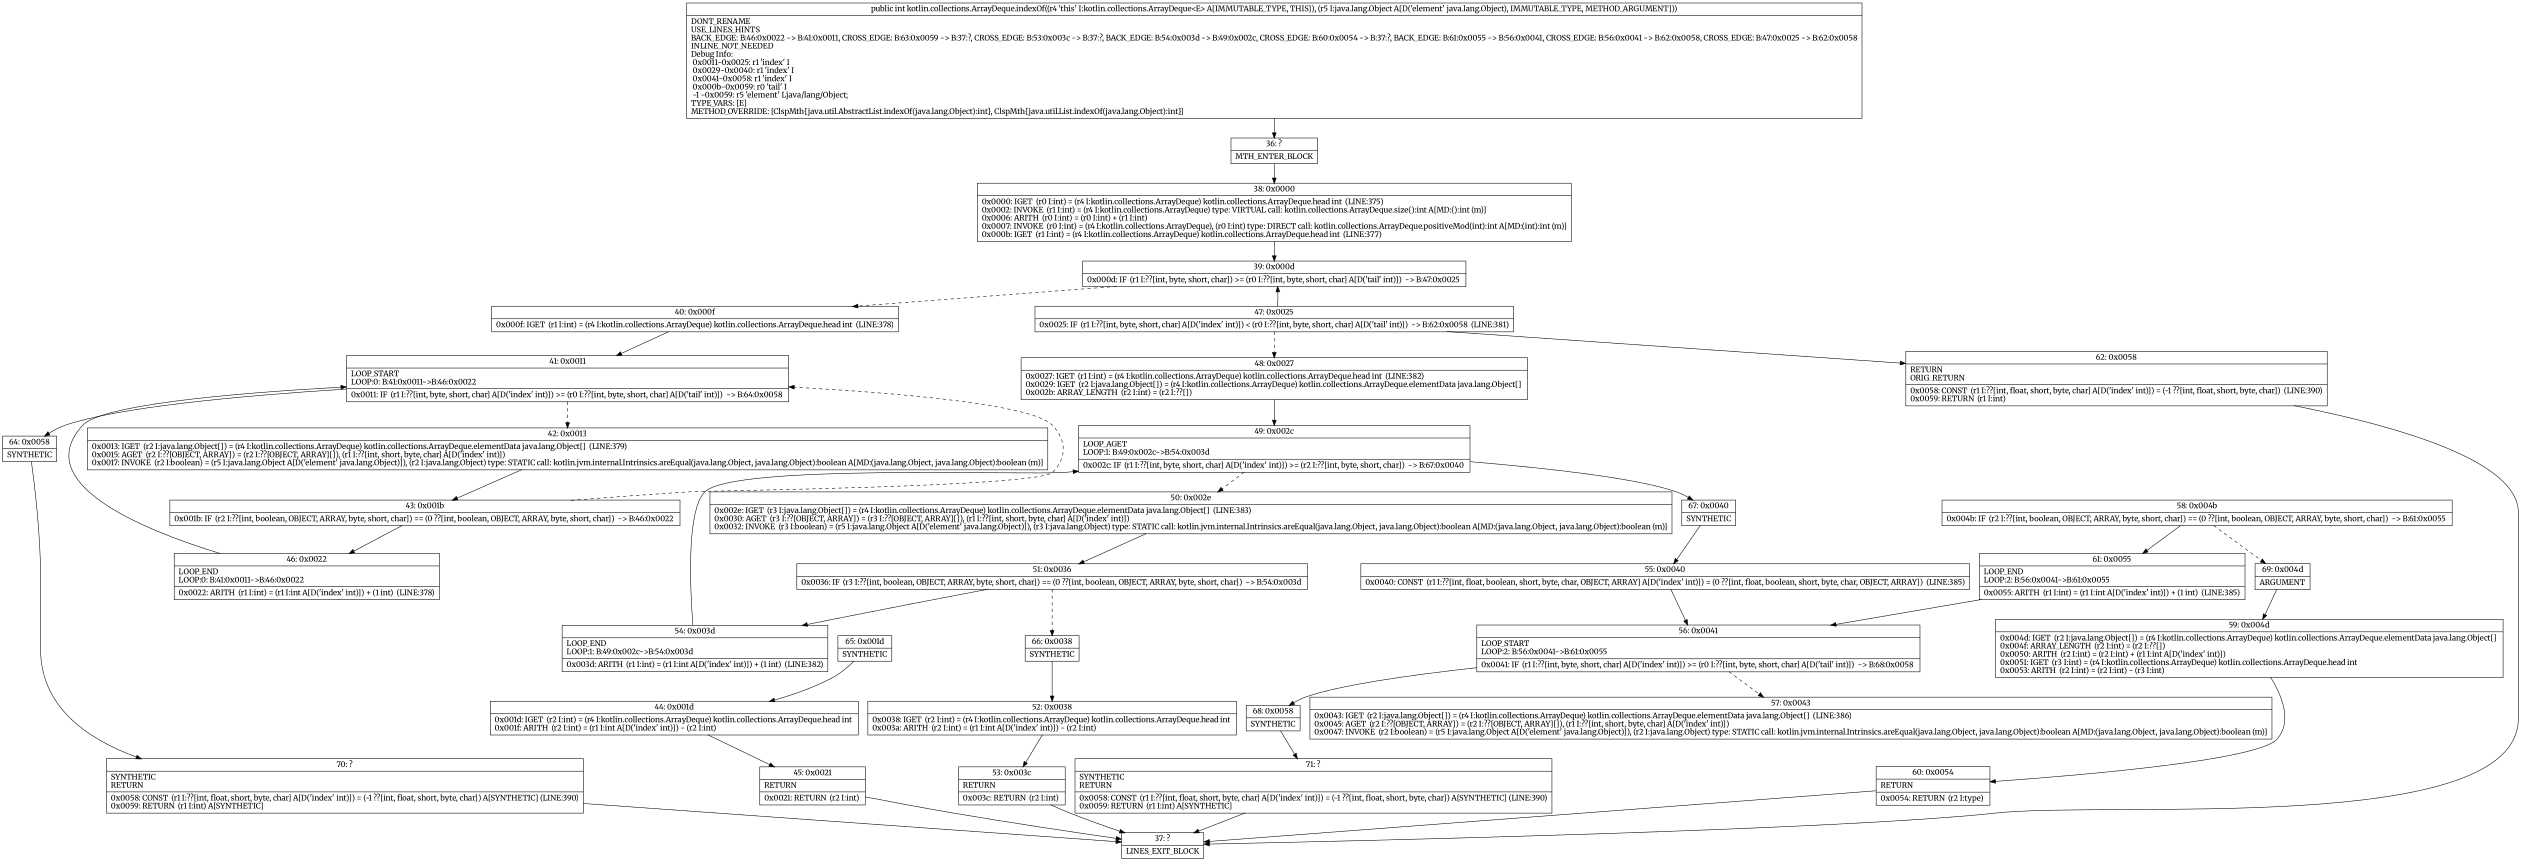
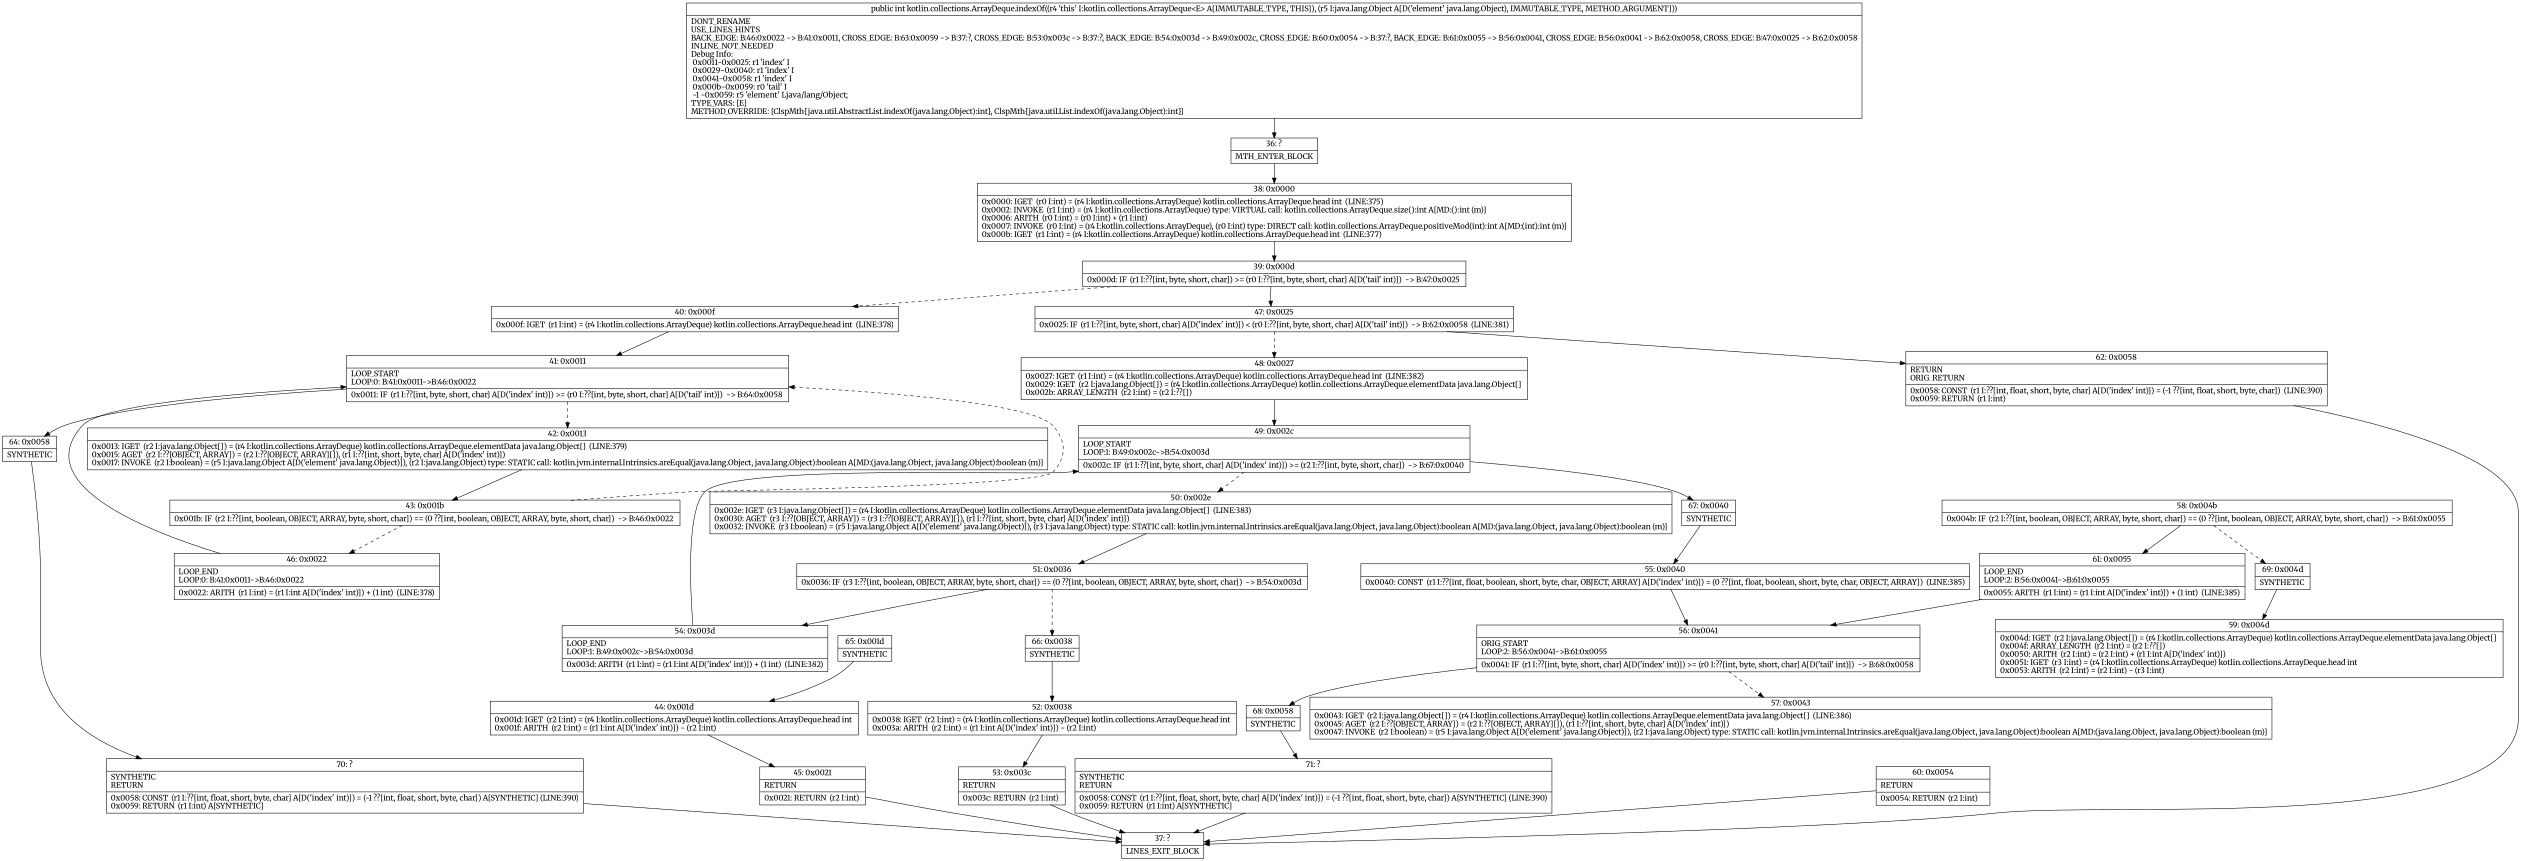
(1278, 299) -> (1271, 294)
(1105, 444) -> (1107, 444)
(378, 538) -> (378, 538)
(2283, 583) -> (2282, 583)
(1505, 644) -> (1505, 644)
(2171, 765) -> none
(1933, 798) -> (1930, 798)
